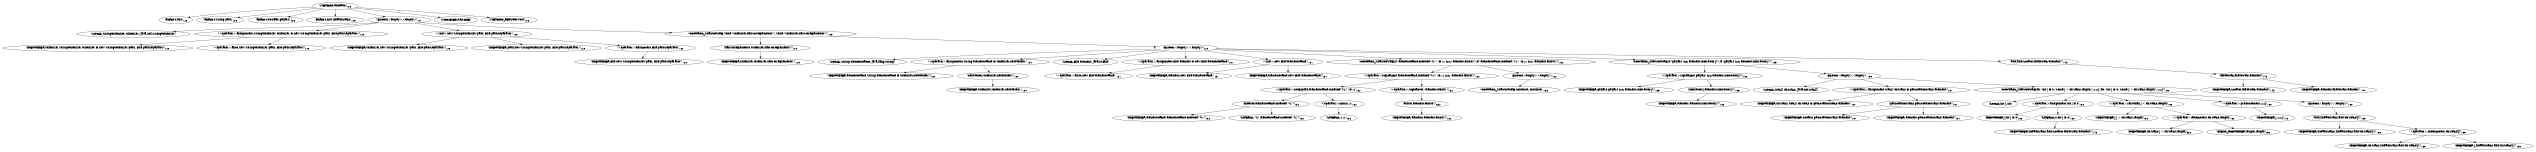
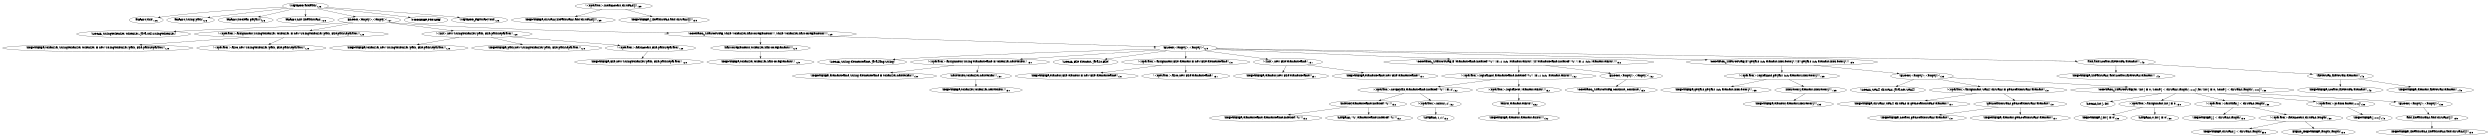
none -> (1077, 76)
(2056, 124) -> (2116, 68)
(2387, 125) -> none
